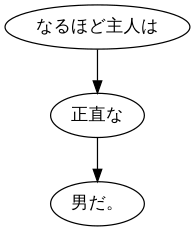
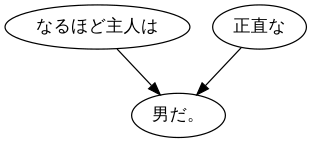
(97, 65) -> (134, 67)
